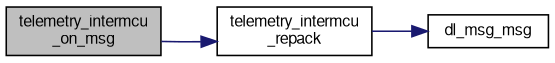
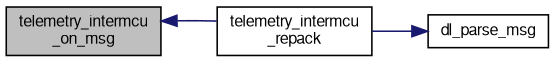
(488, 31) -> (488, 31)
(181, 42) -> (197, 21)
